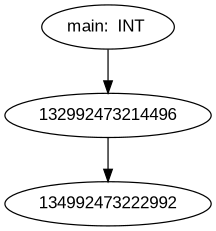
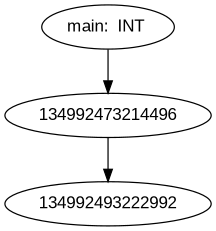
(108, 115) -> (108, 115)
(108, 204) -> (108, 204)
